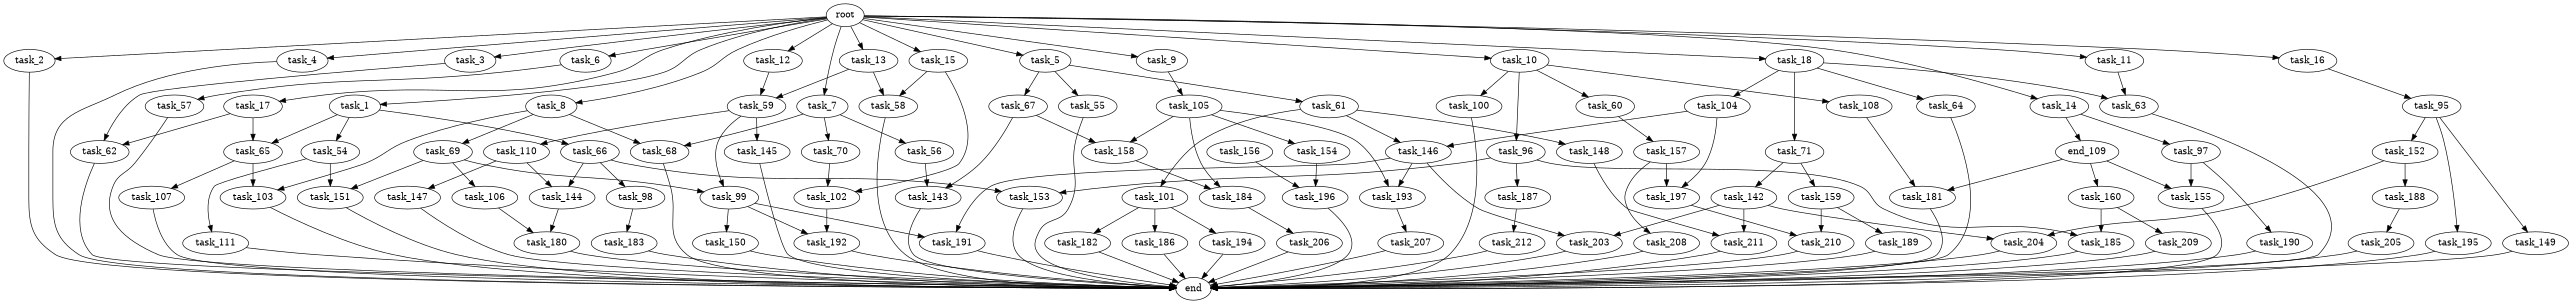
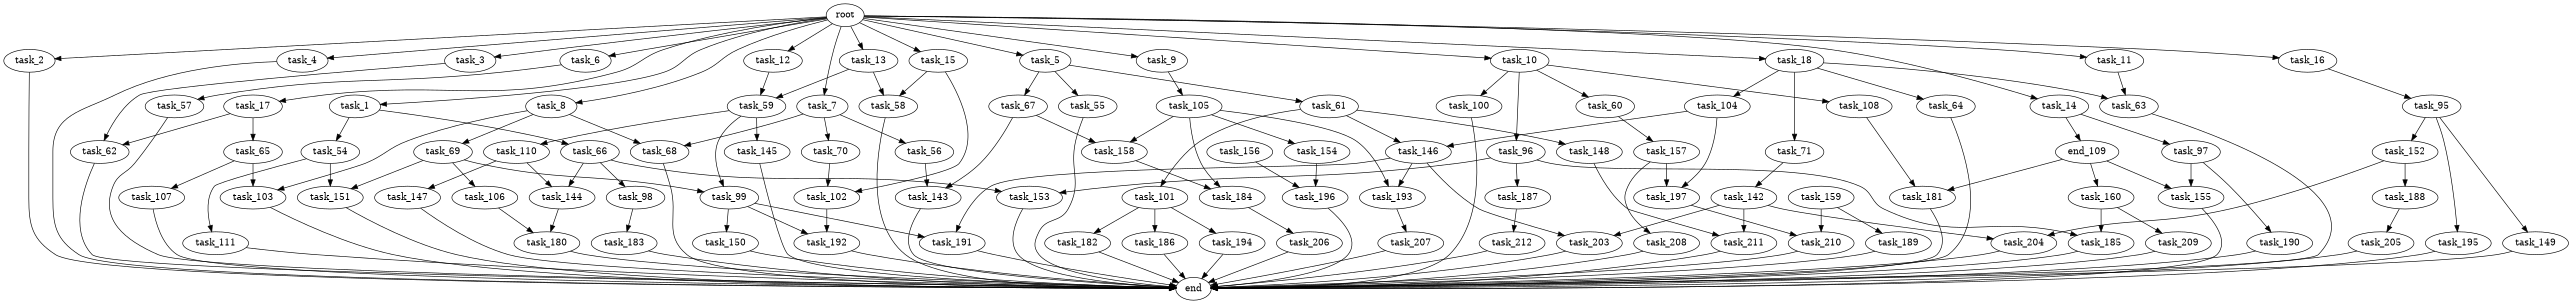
(307, 128) -> none
(1805, 170) -> none
